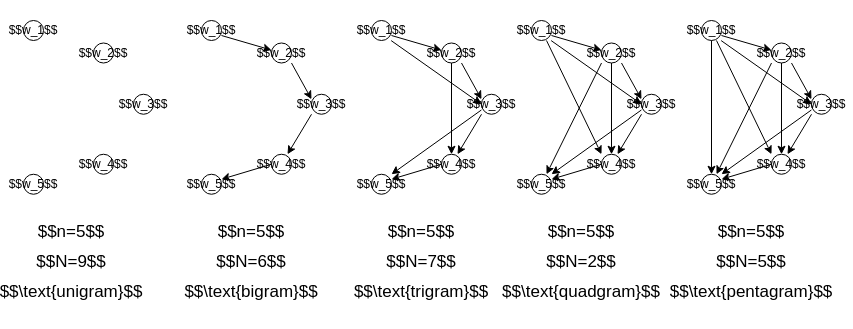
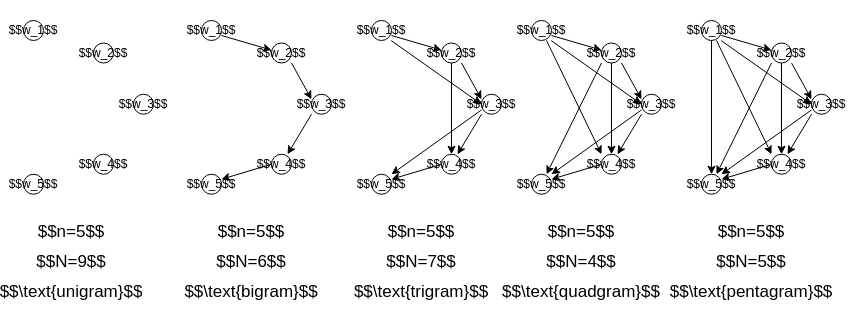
(582, 263) -> (582, 263)
